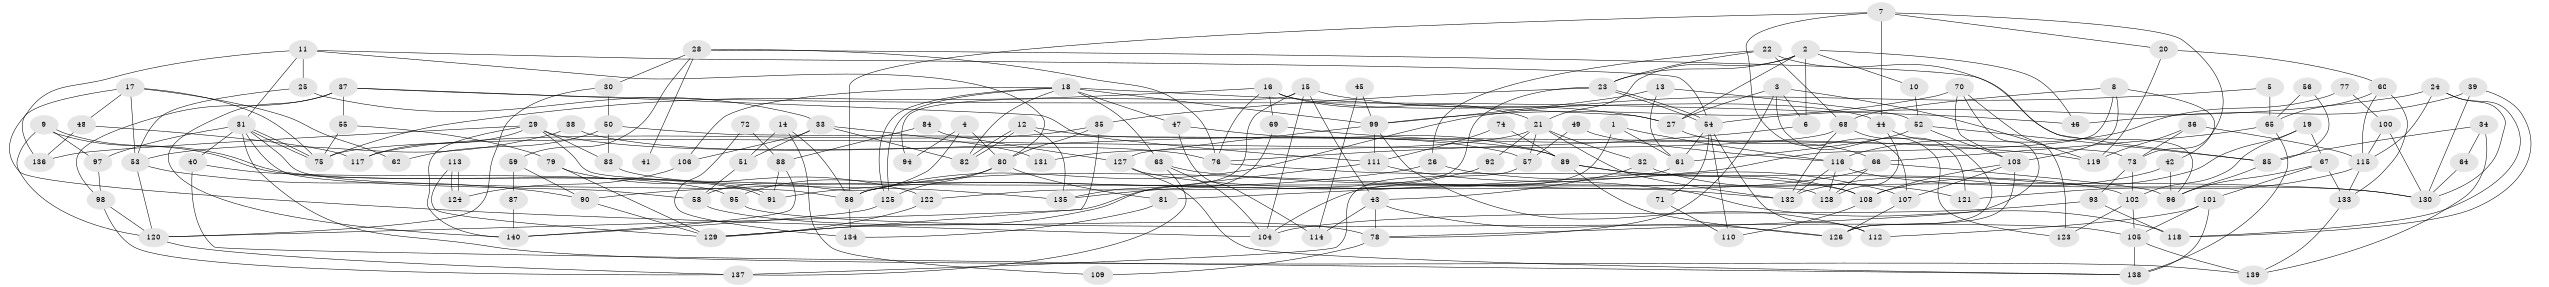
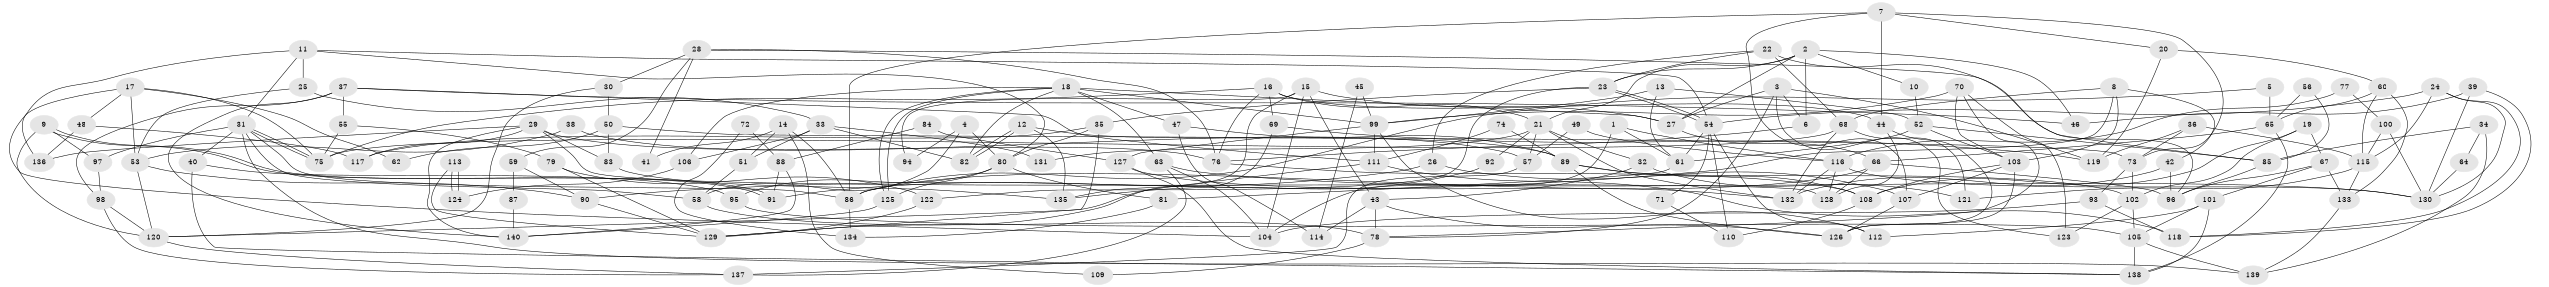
none -> (715, 144)
